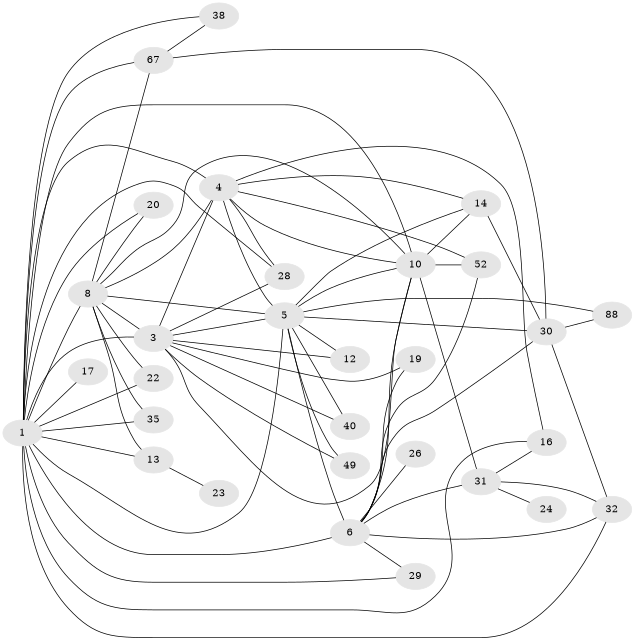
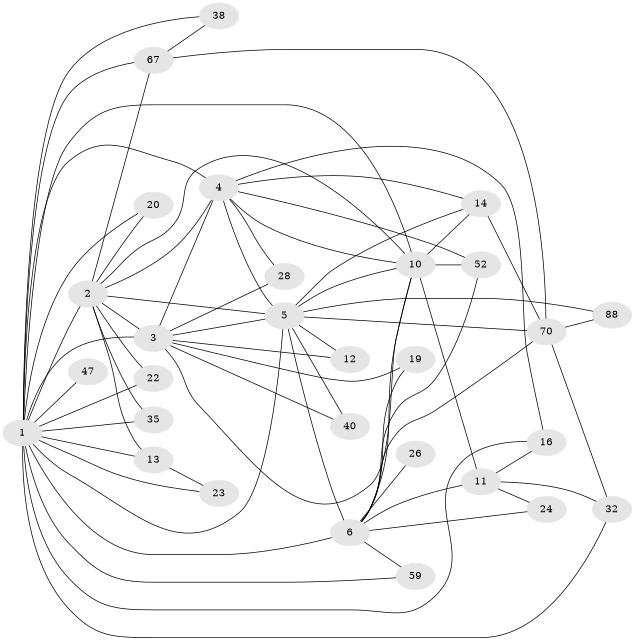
(92, 215) -> (117, 474)
(88, 294) -> (88, 294)
(547, 332) -> (547, 332)
(88, 372) -> (88, 372)
(350, 466) -> none
(481, 482) -> (481, 482)
(484, 539) -> (452, 521)
(416, 576) -> (416, 576)
